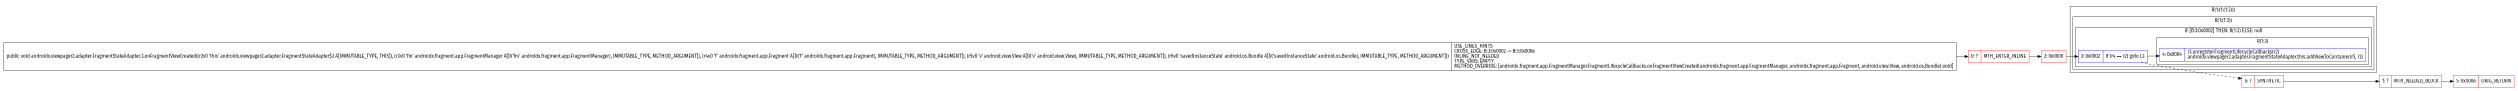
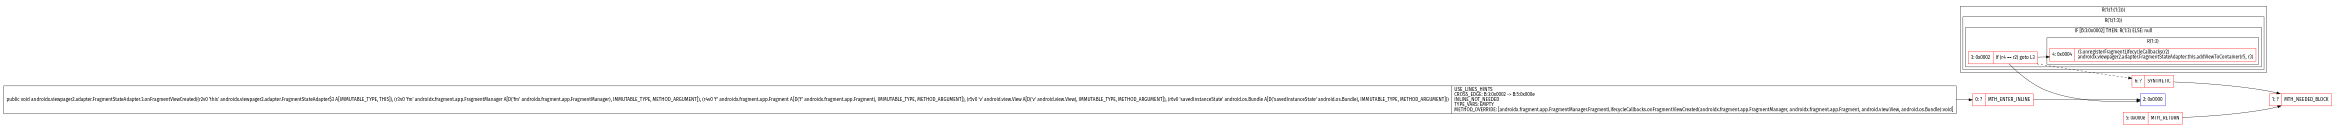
(2263, 55) -> (2153, 55)
(2054, 56) -> (2153, 100)
(2070, 56) -> (2068, 97)
(2113, 56) -> (2003, 58)
(2446, 81) -> (2230, 114)
(2496, 81) -> (2165, 118)
